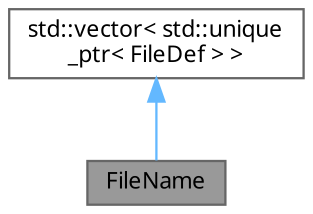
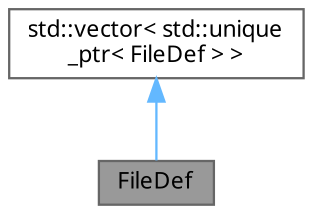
(156, 183) -> (156, 183)
